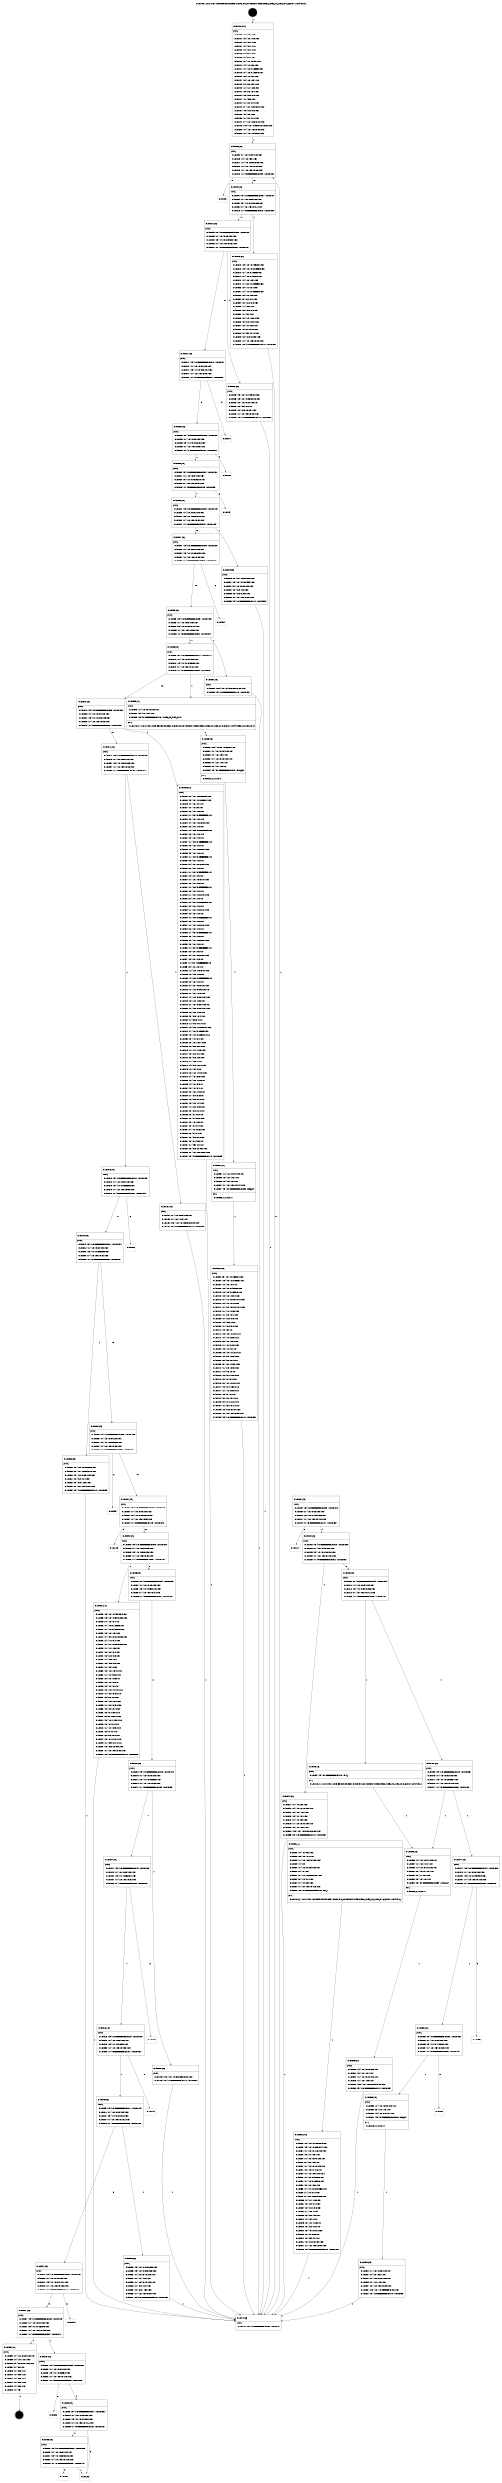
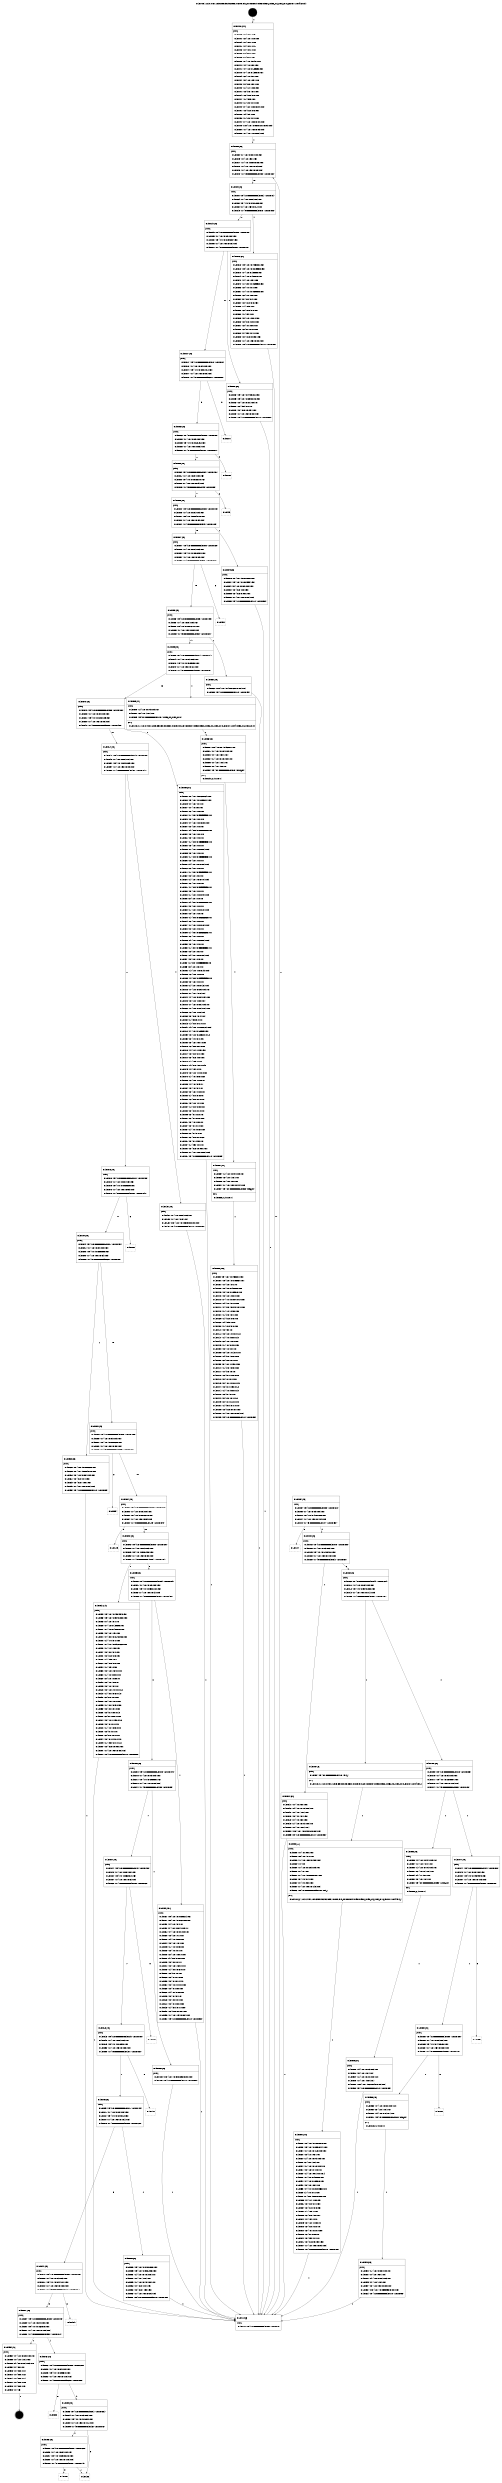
(222, 199) -> none
(392, 1817) -> (357, 1813)
none -> (180, 1964)
